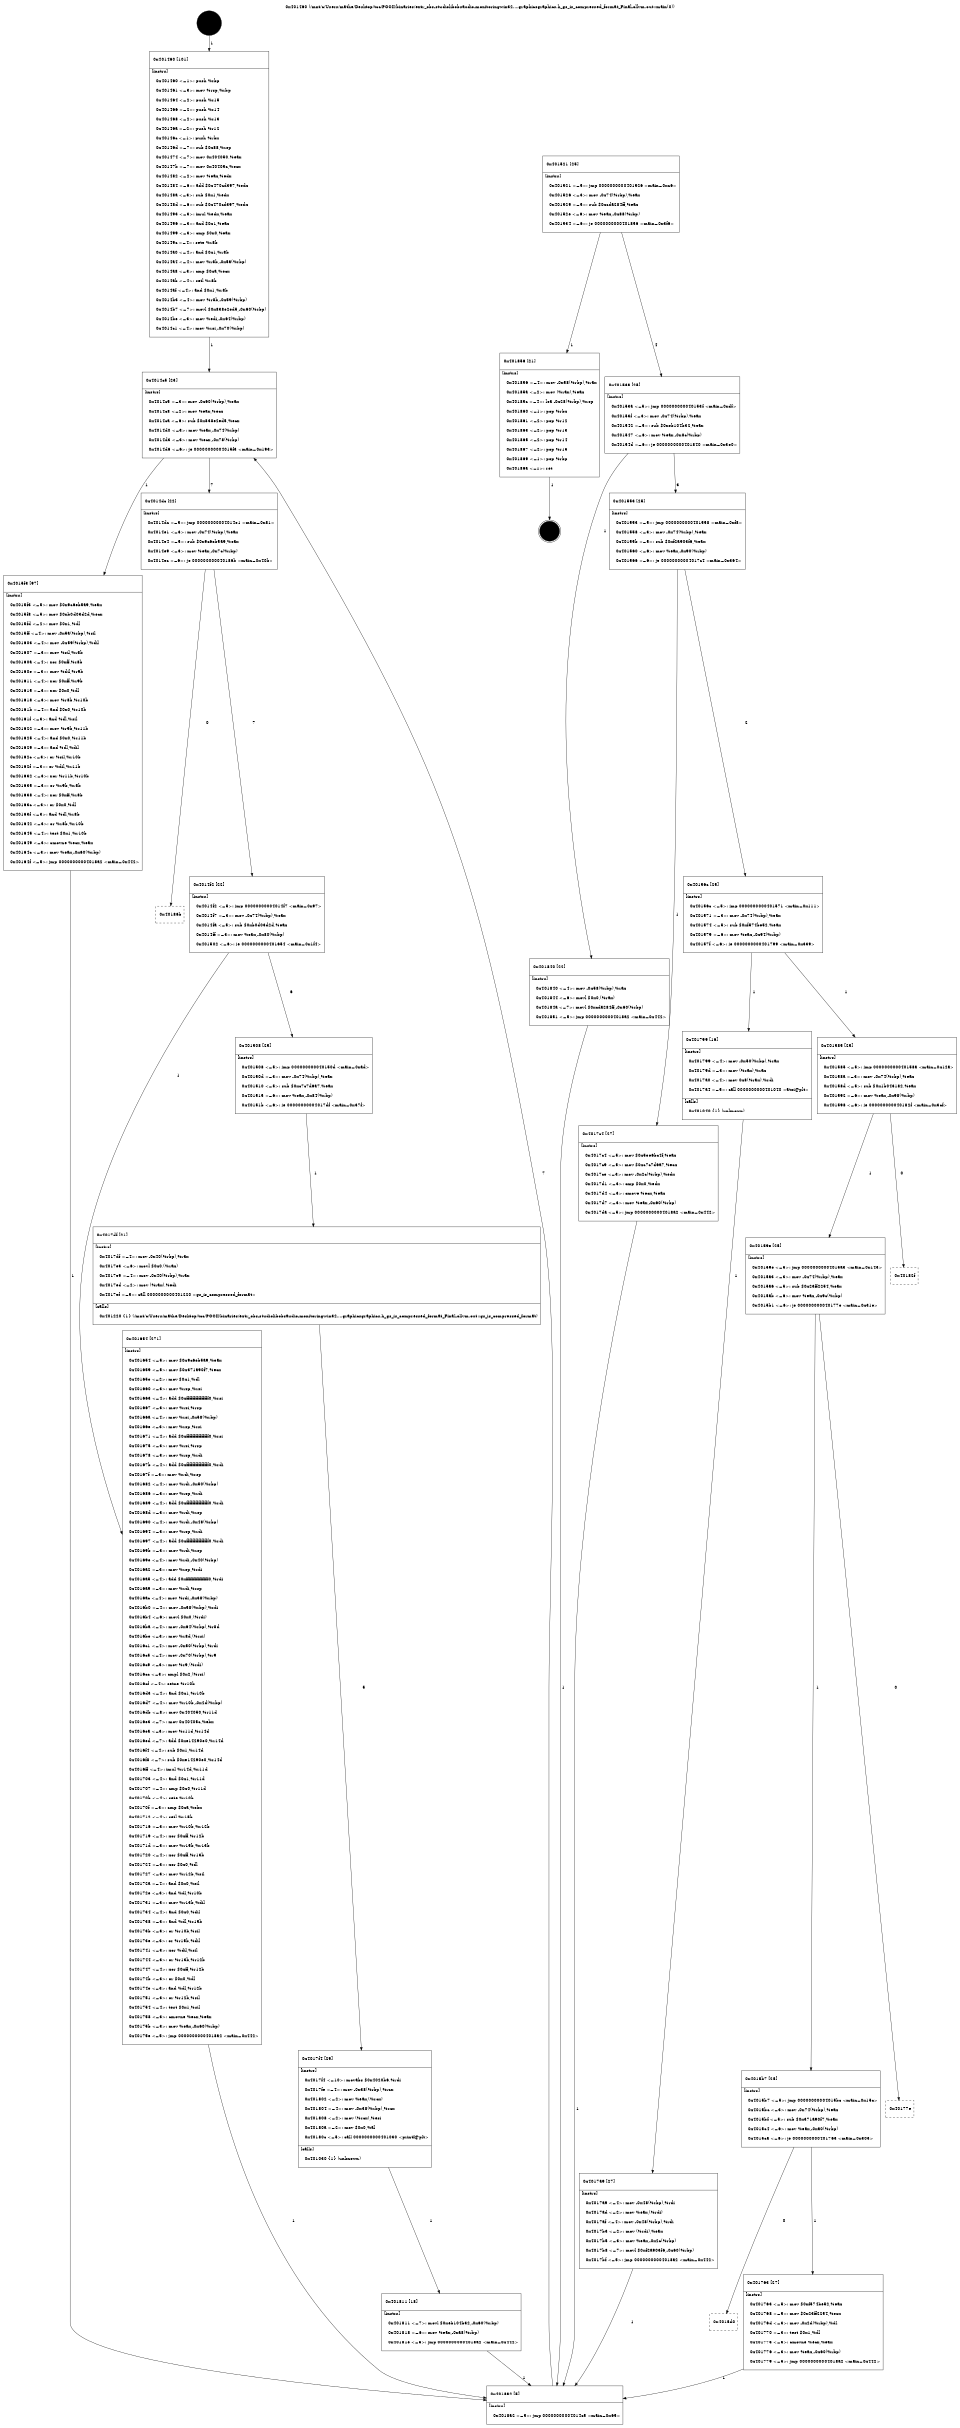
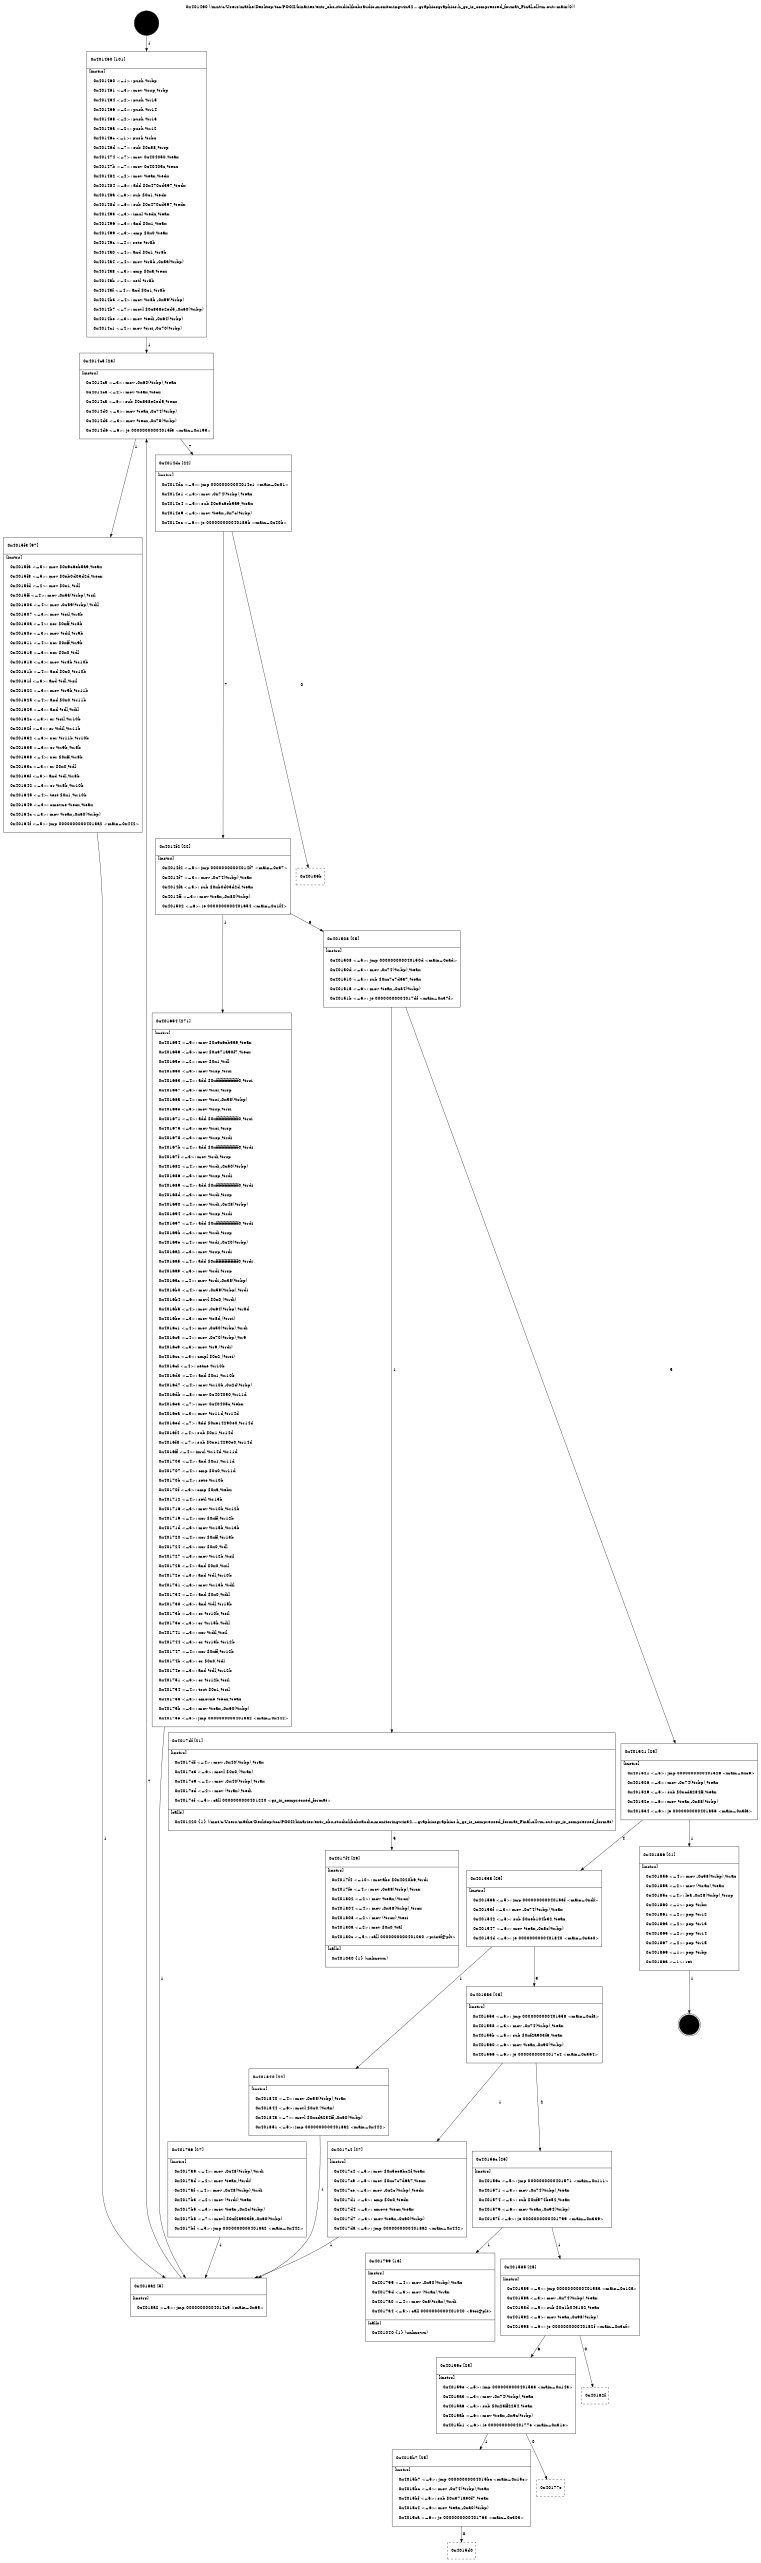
(870, 1173) -> (538, 2349)
none -> (540, 1374)
(698, 1645) -> none
(451, 2322) -> none
(813, 2322) -> none
